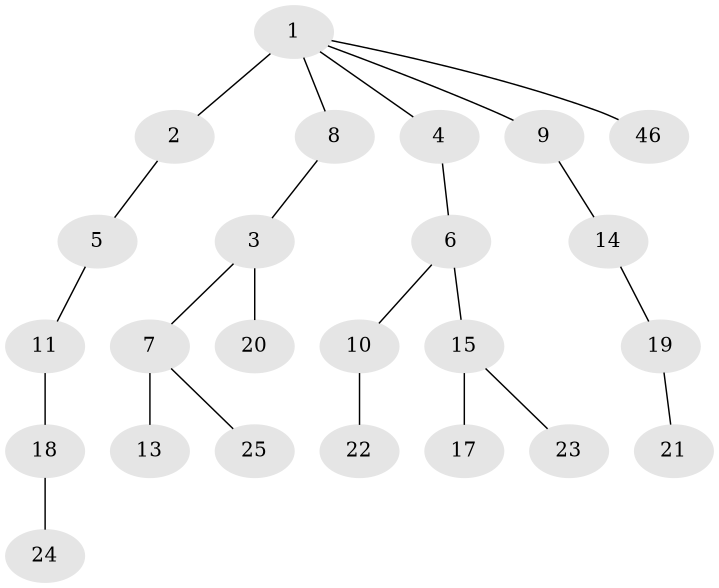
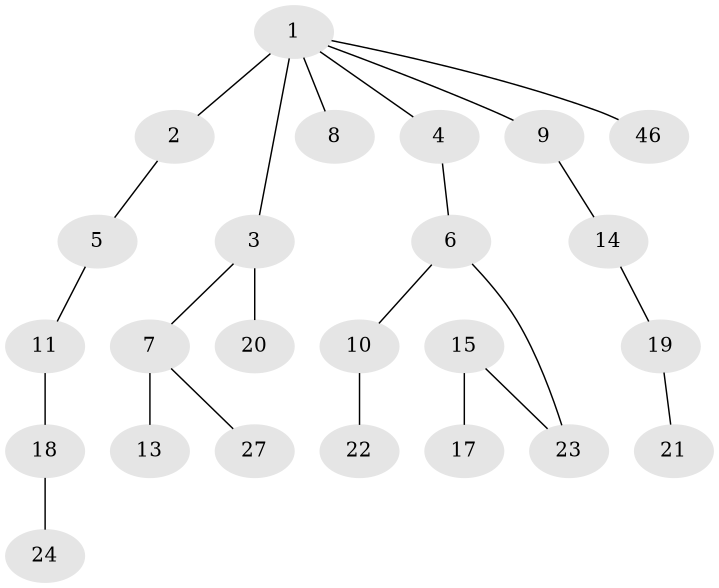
(295, 189) -> (274, 137)
(458, 294) -> (527, 339)
(255, 451) -> (255, 451)
